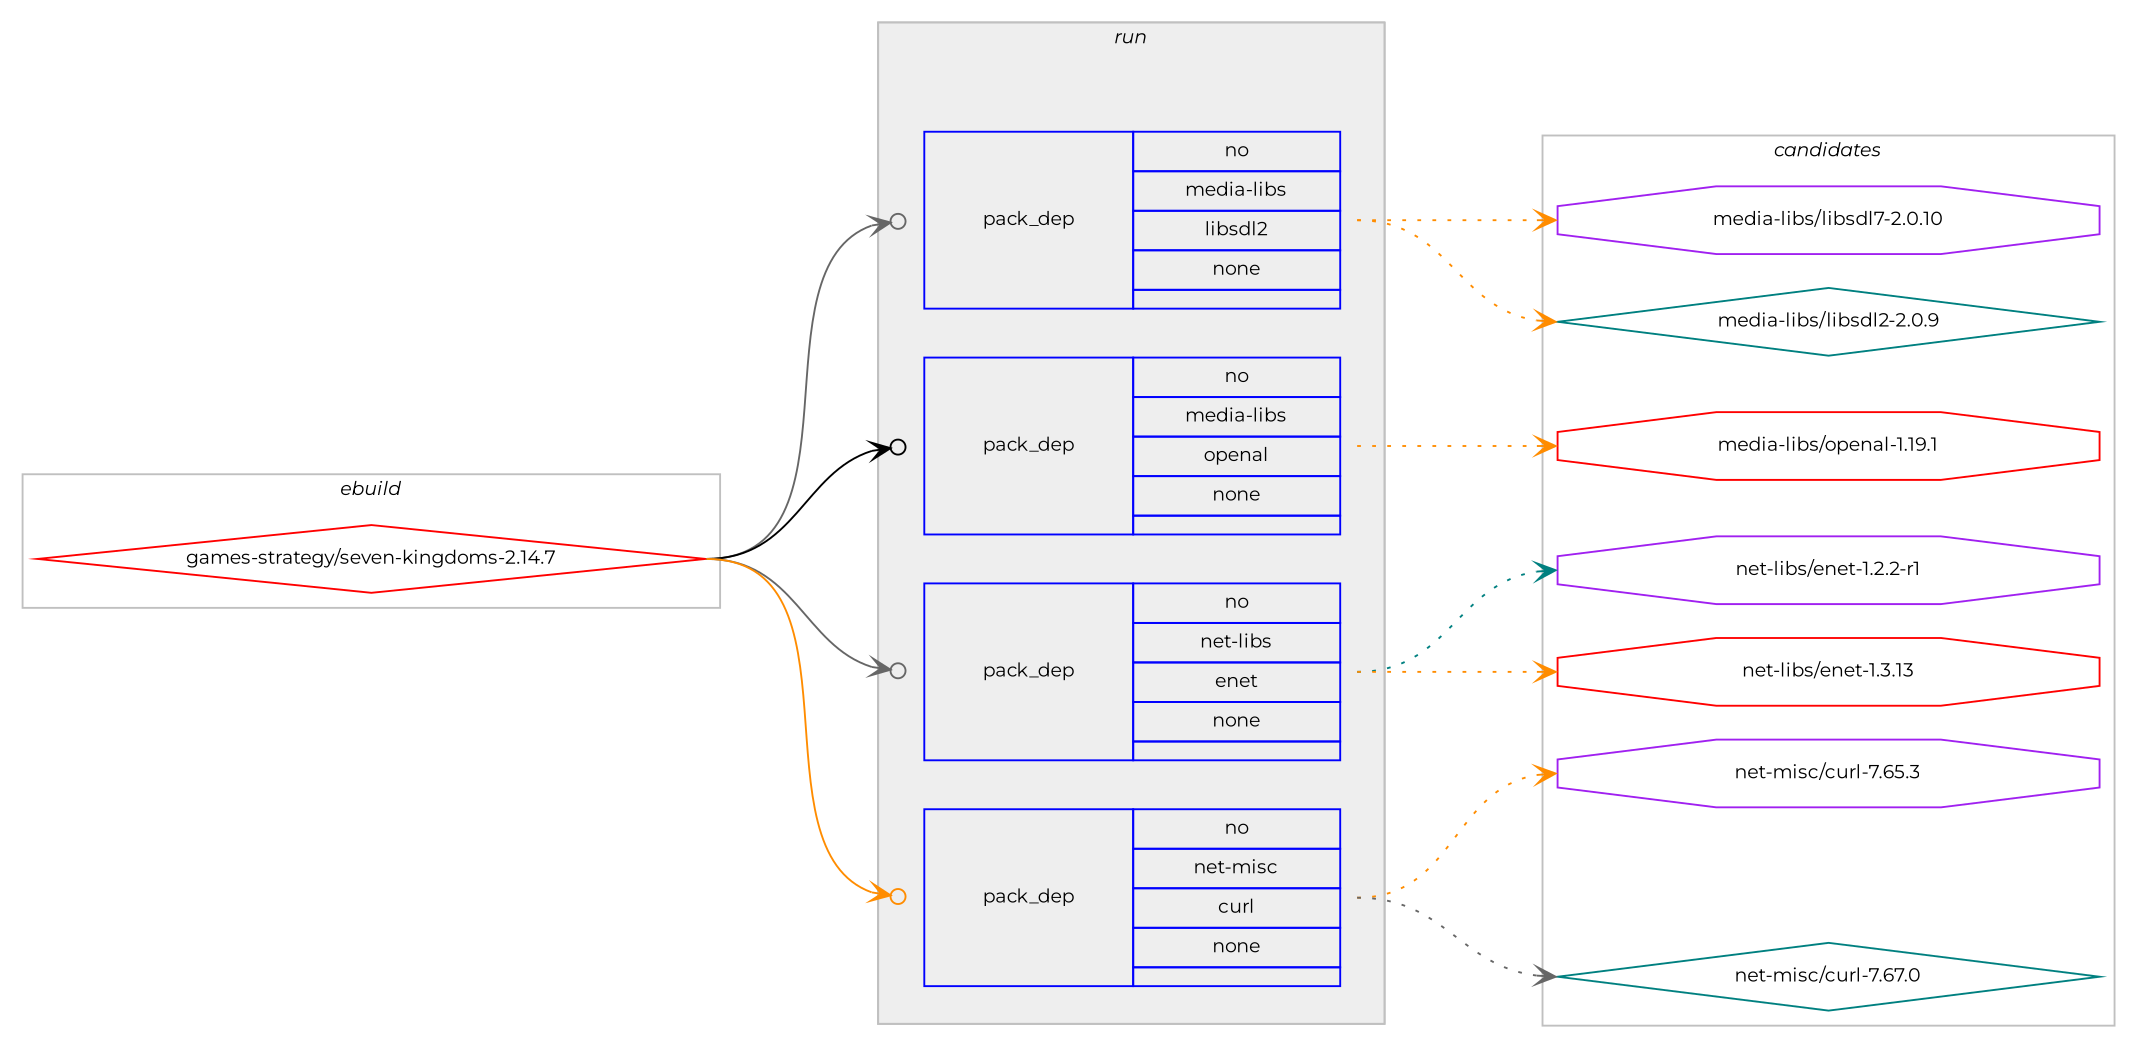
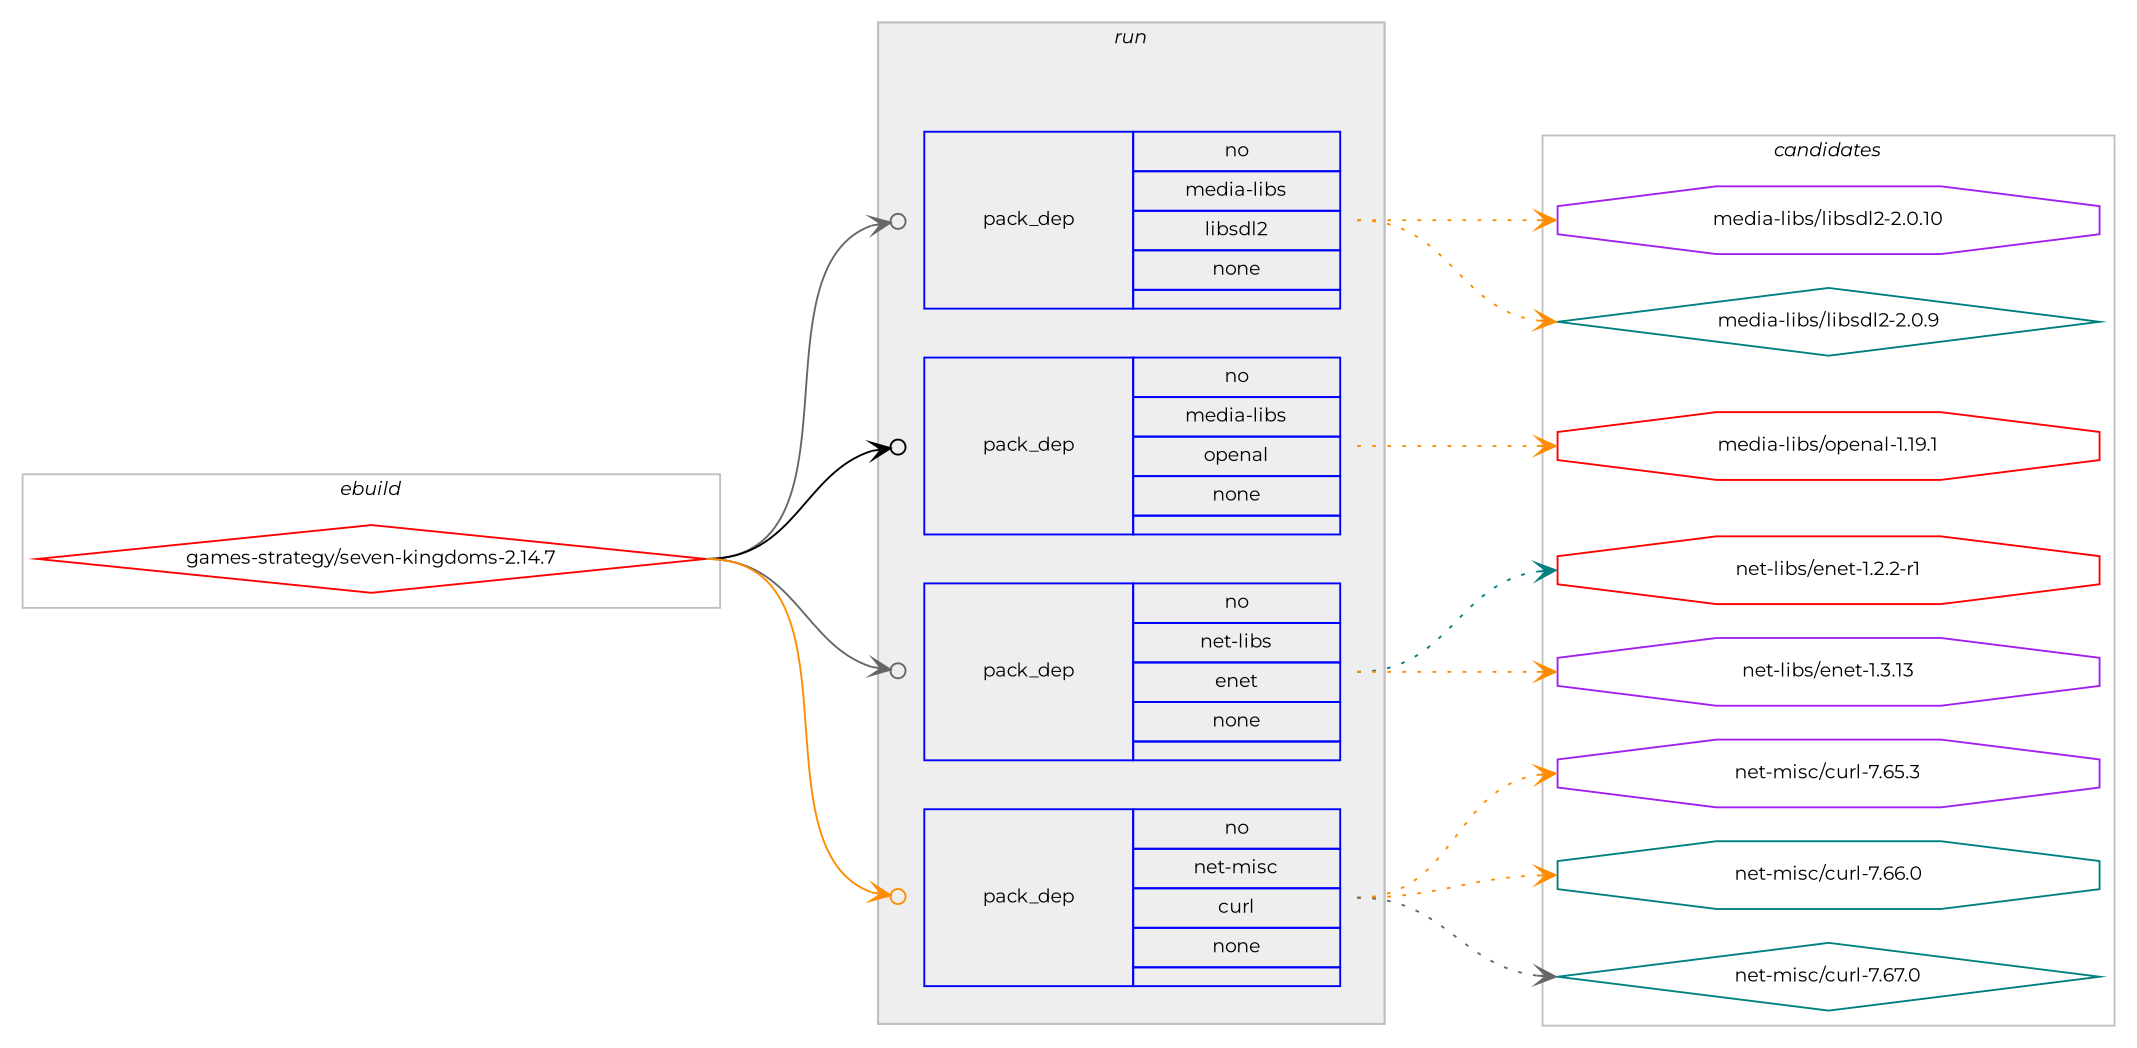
(1829, 220) -> (1829, 220)
(1829, 570) -> (1829, 570)
(1829, 672) -> (1829, 672)
none -> (1829, 875)
